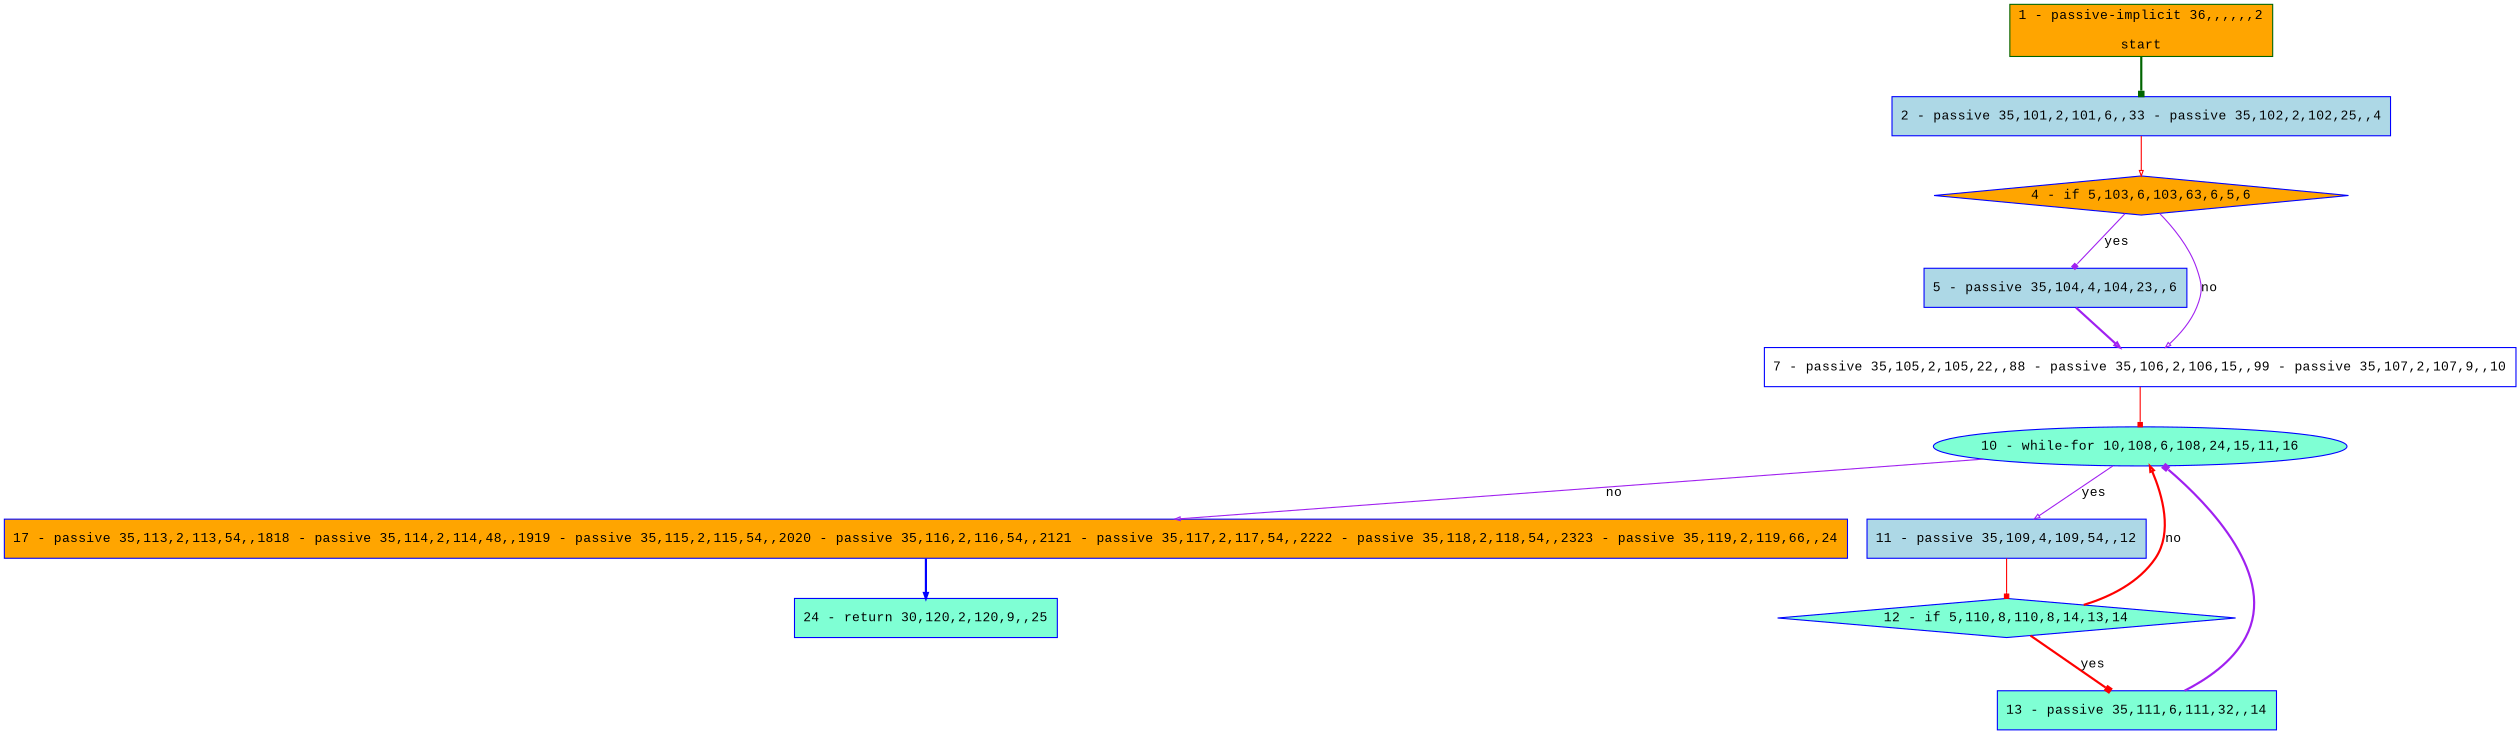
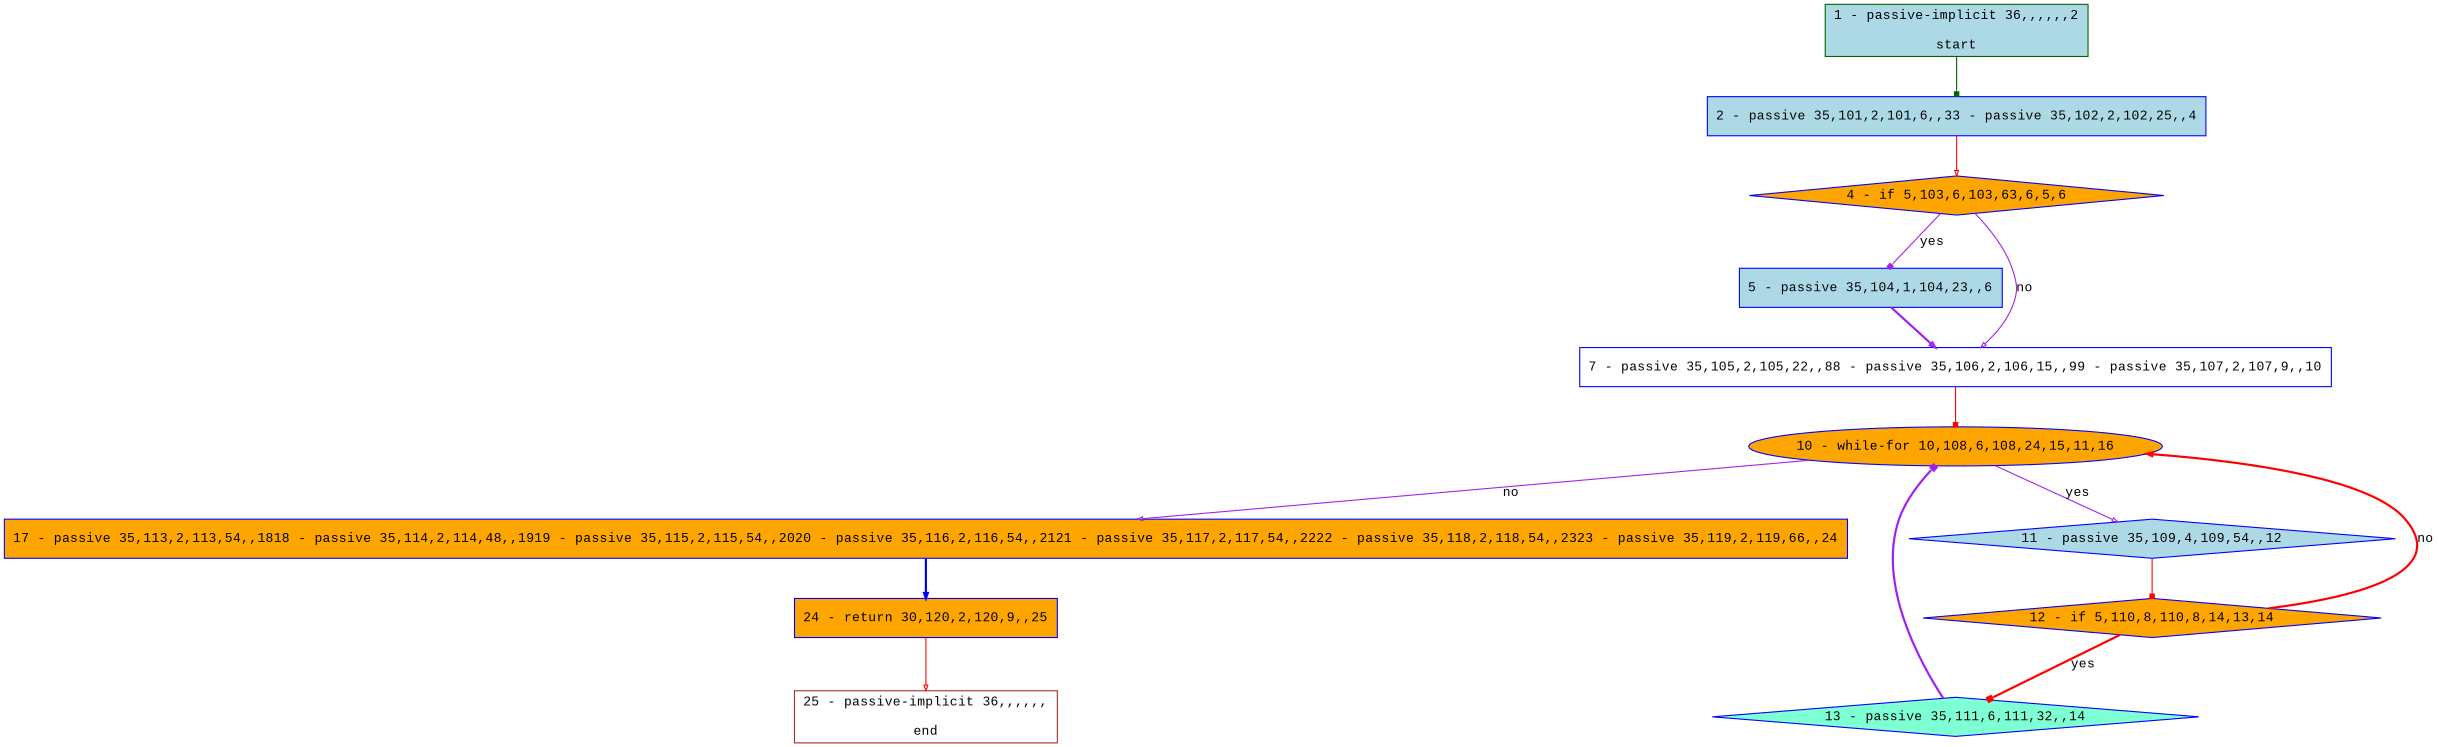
(2141, 30) -> (1957, 30)
(2141, 74) -> (1957, 74)
(2055, 288) -> (1871, 288)
(2140, 446) -> (1956, 446)
(2007, 539) -> (2152, 539)
(926, 618) -> (926, 618)
(2007, 618) -> (2152, 618)
(2137, 710) -> (1956, 717)
none -> (926, 717)
